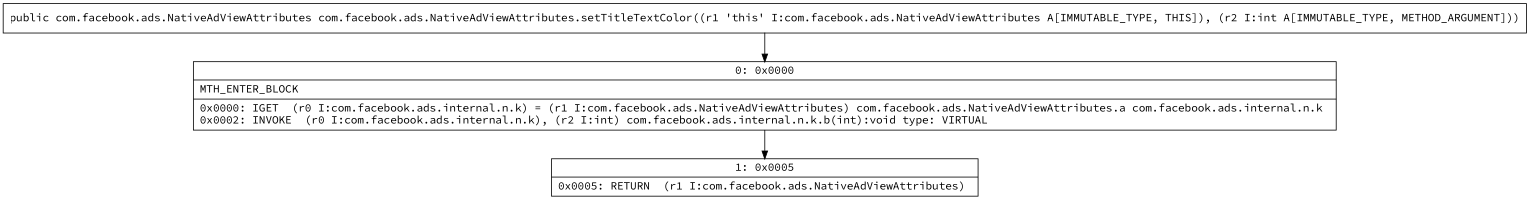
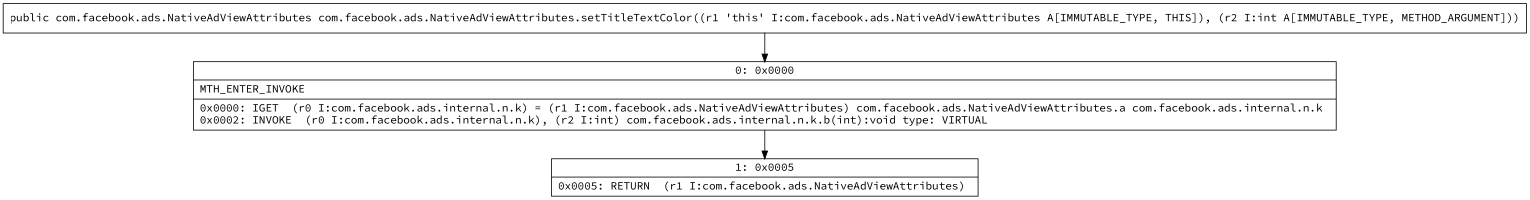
(249, 89) -> (253, 89)
